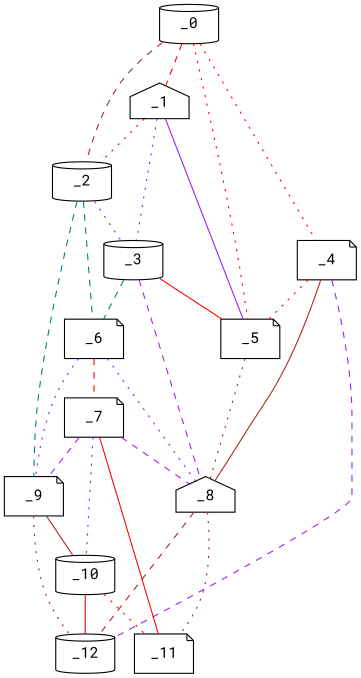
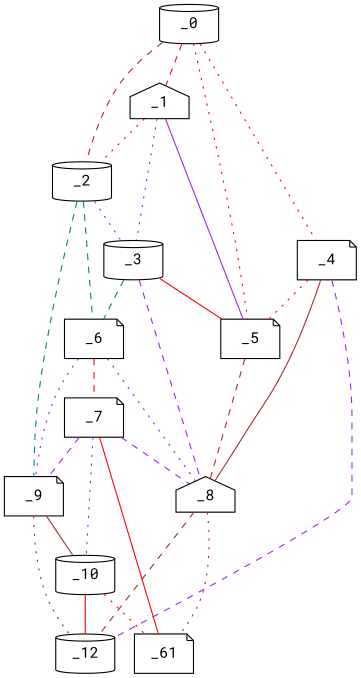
(228, 419) -> (228, 419)
(164, 654) -> (164, 654)
